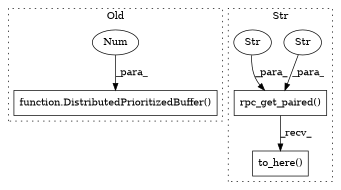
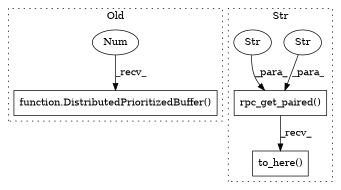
(132, 73) -> (131, 73)
